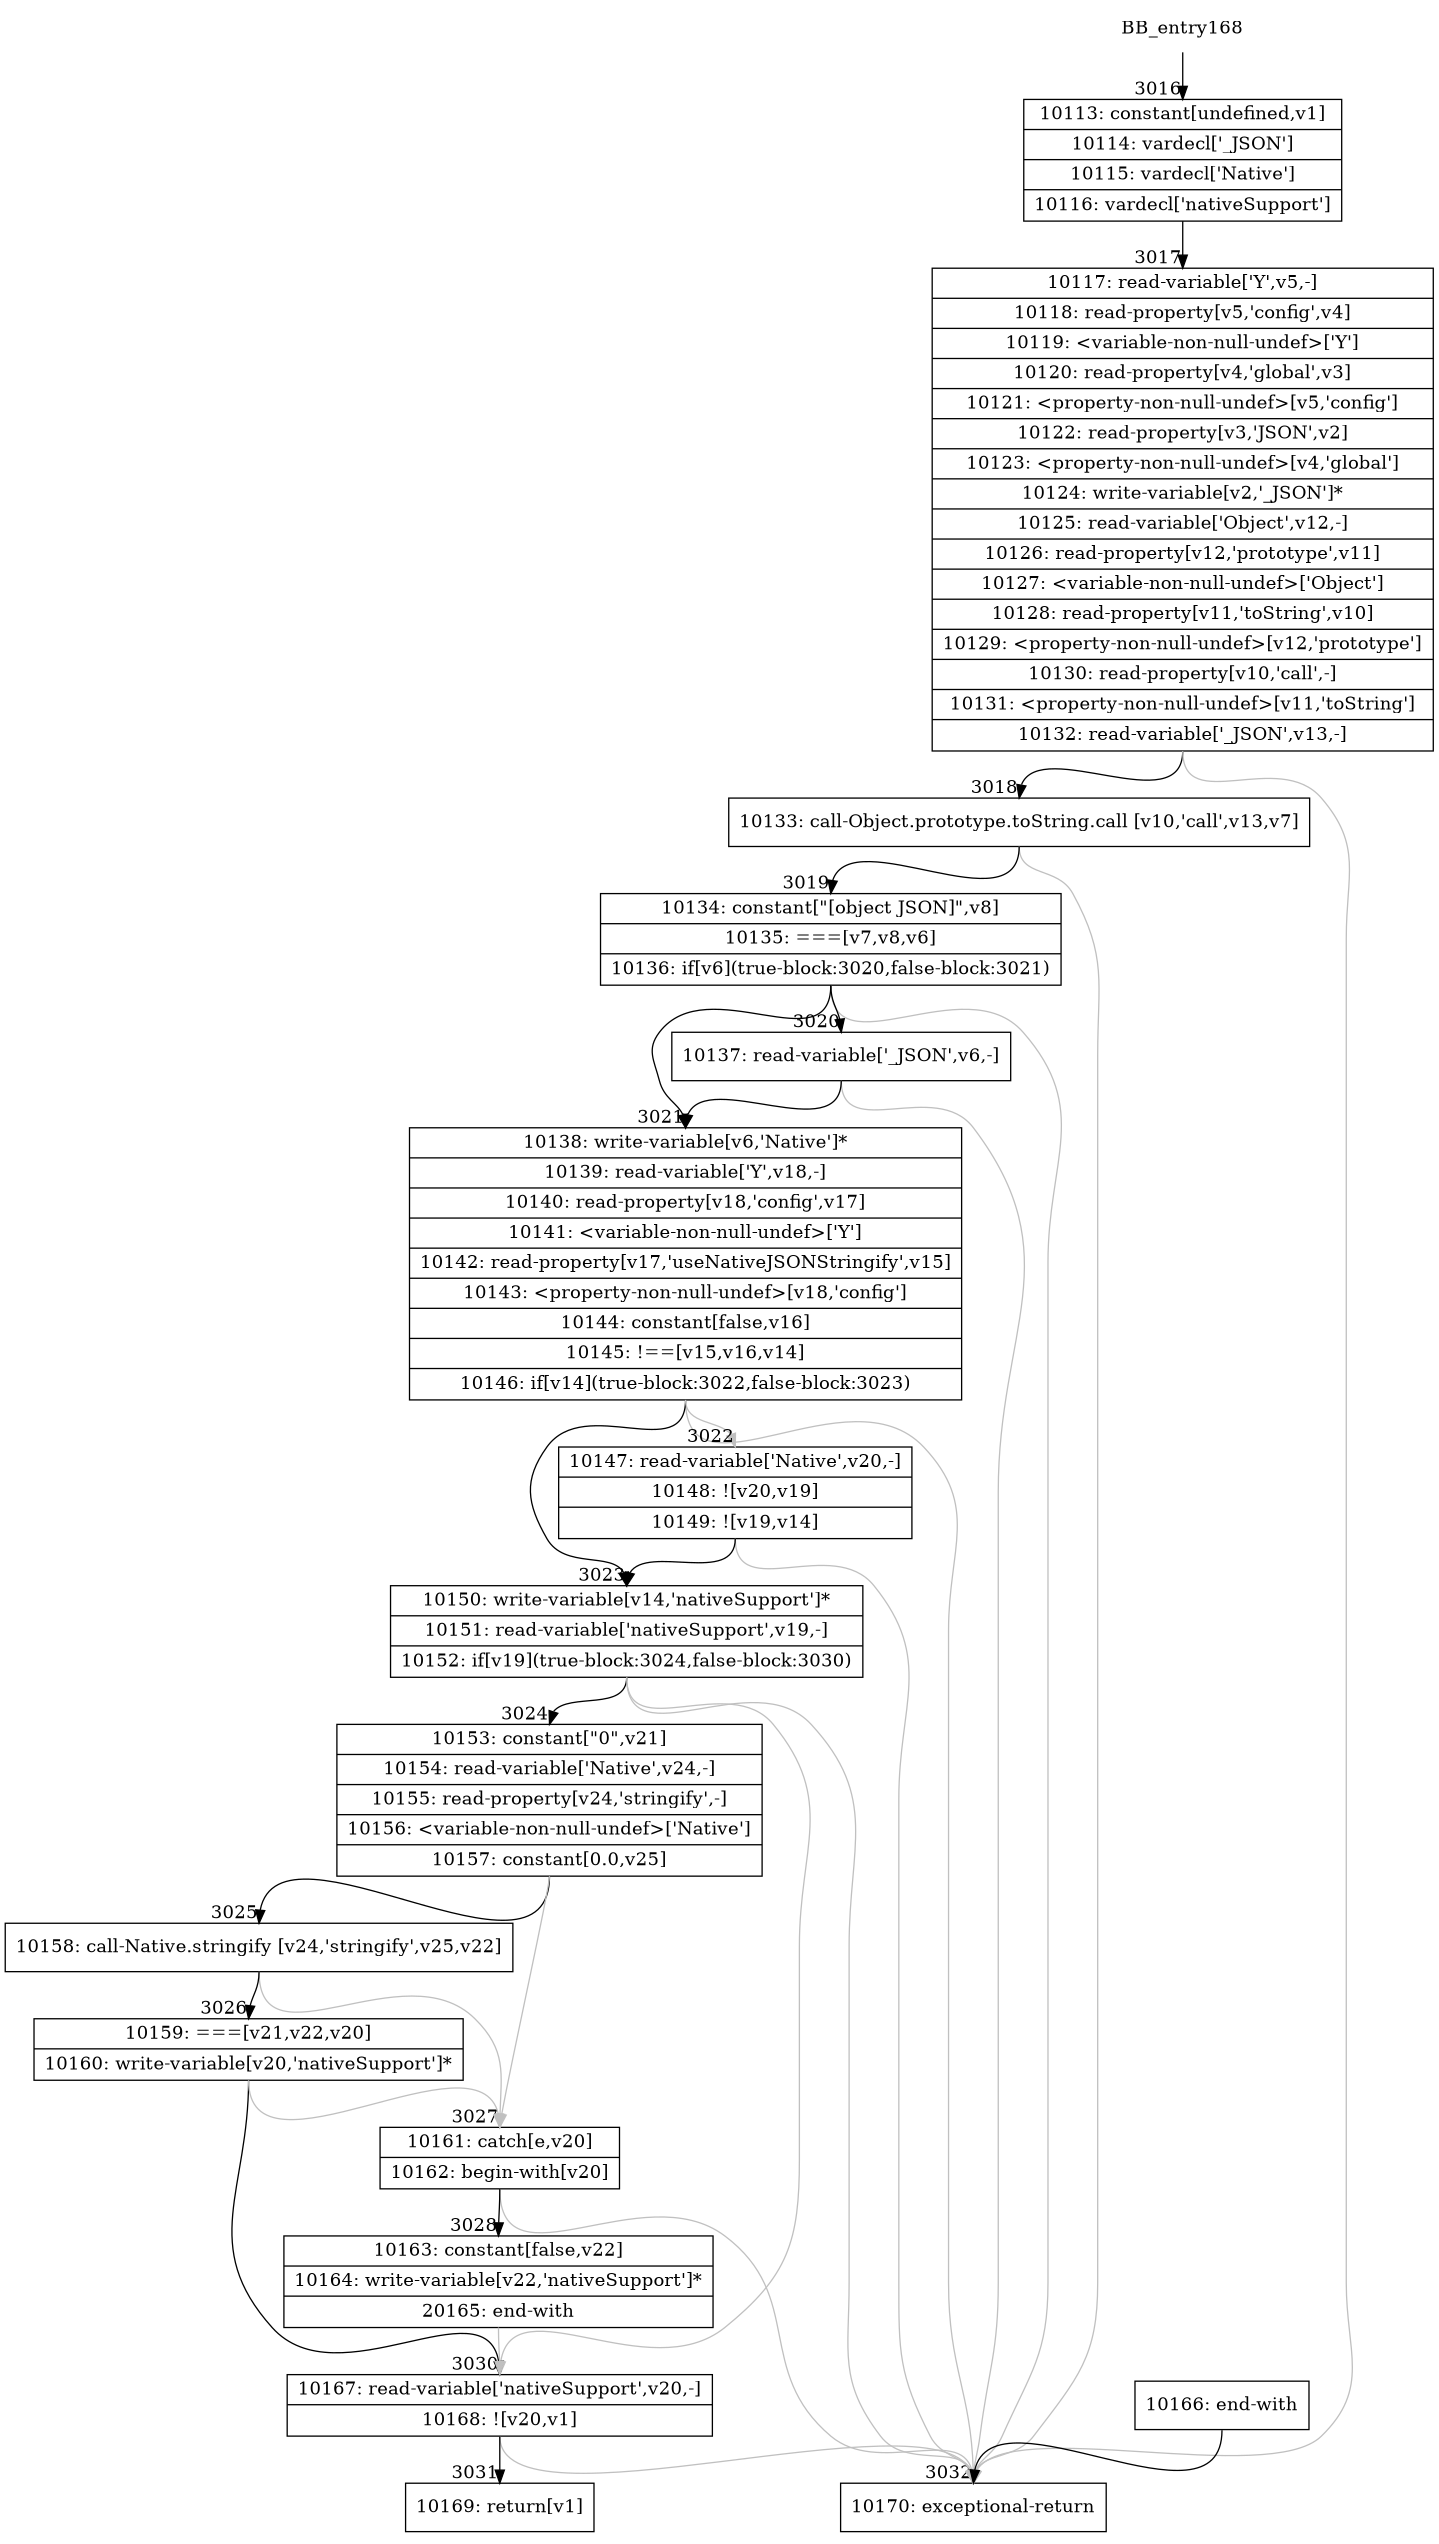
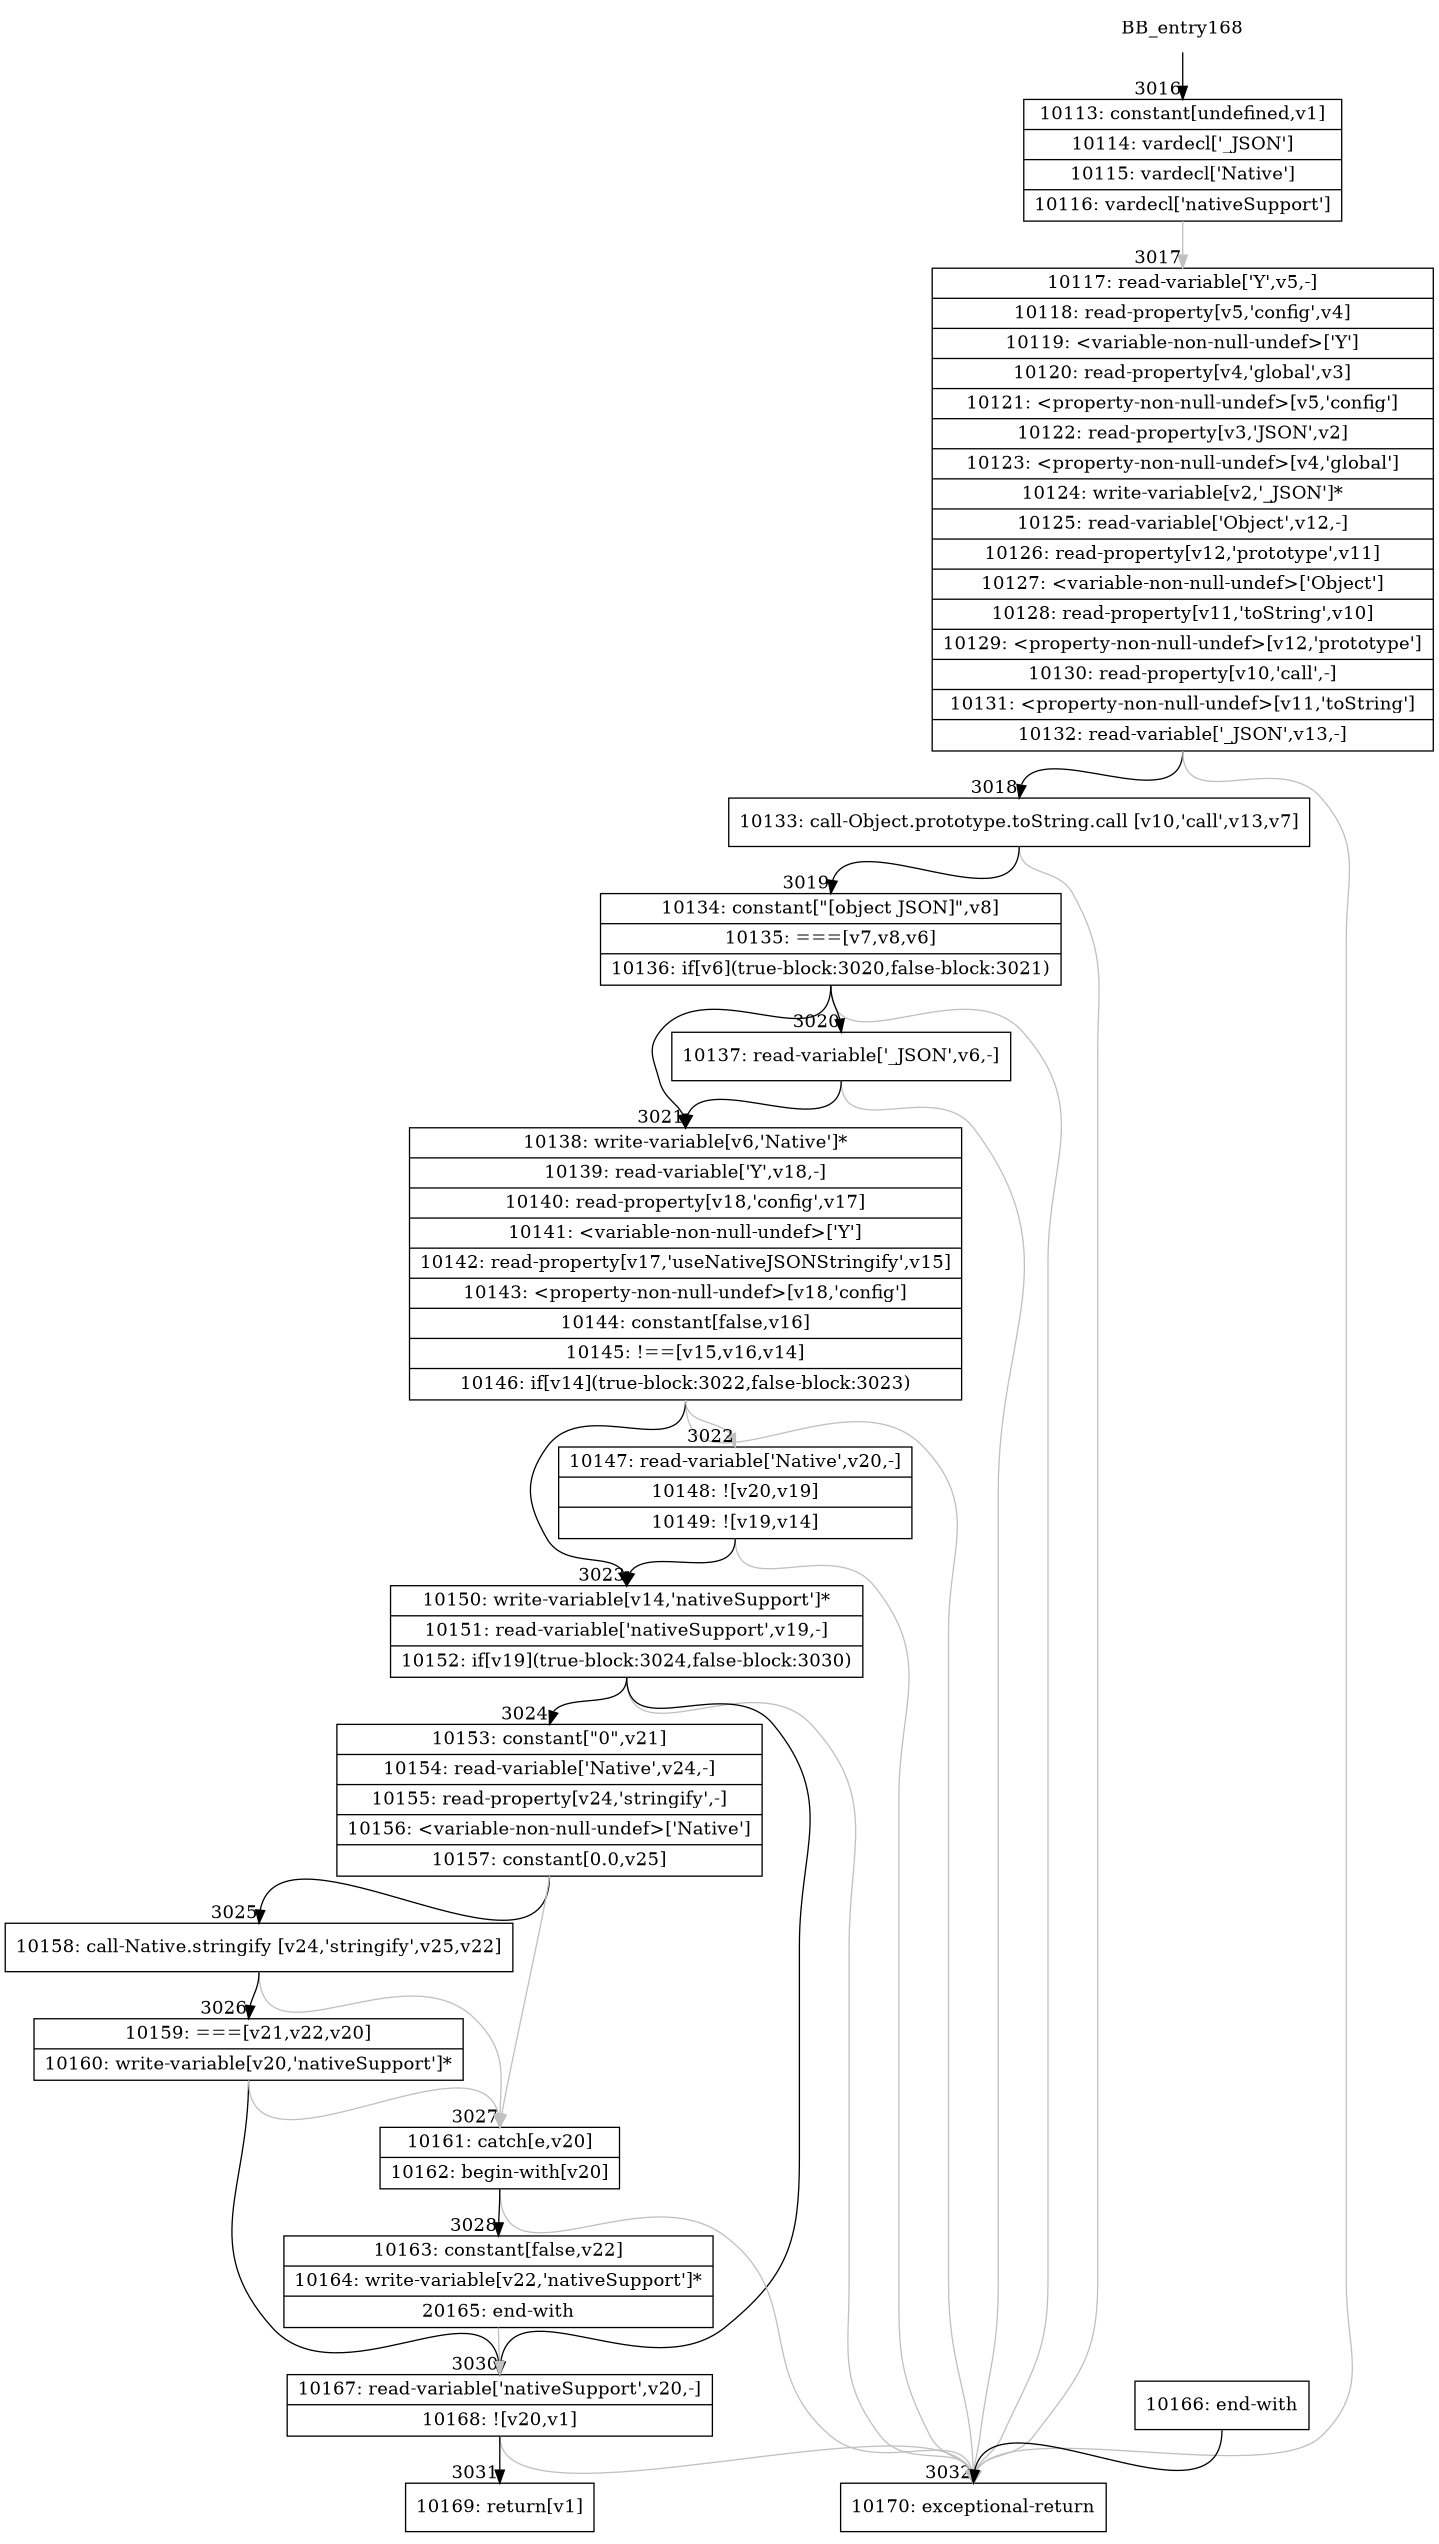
(1183, 238) -> (1183, 238)
(799, 2070) -> (799, 2070)
